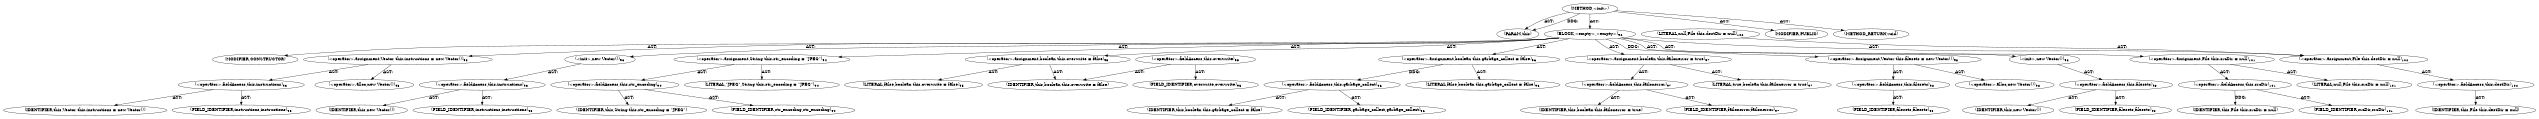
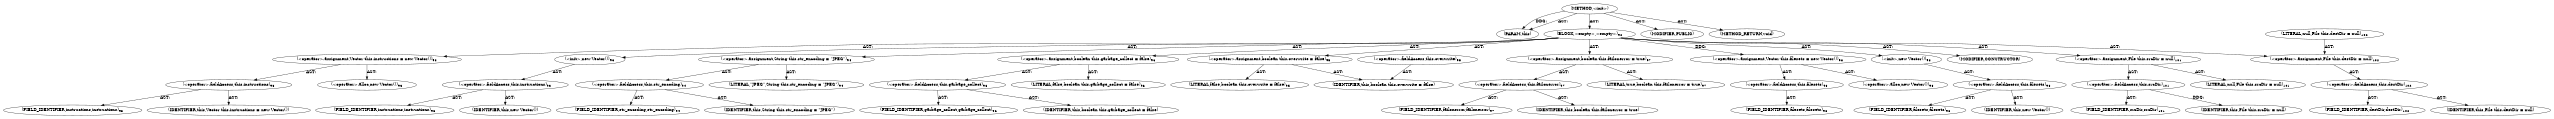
(1415, 72) -> (1028, 72)
(1196, 85) -> none
none -> (2367, 110)
